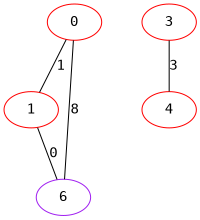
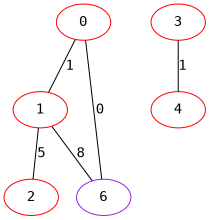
(174, 66) -> (183, 66)
(75, 110) -> (100, 110)
(54, 154) -> (81, 154)
none -> (31, 197)
